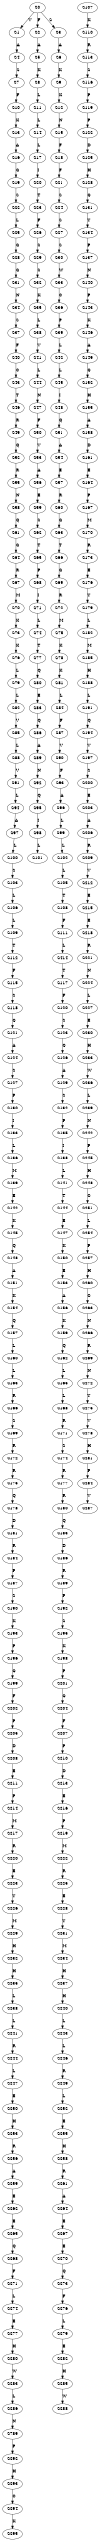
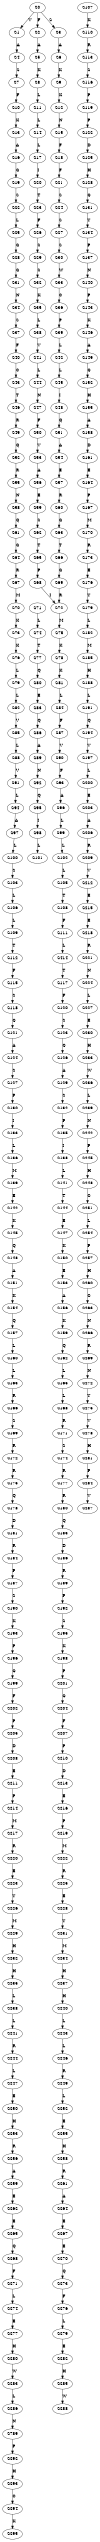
(38, 594) -> (47, 594)
(89, 771) -> (89, 771)
